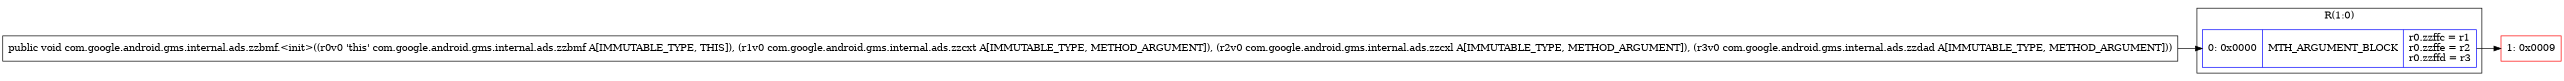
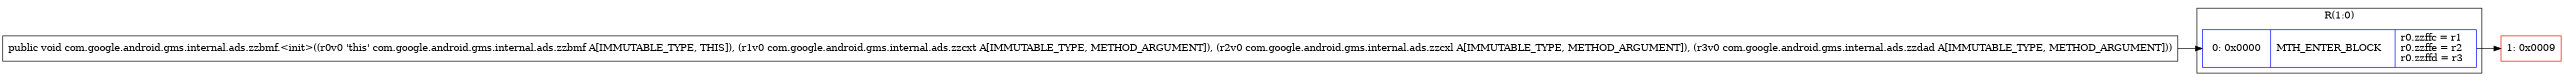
(2333, 48) -> (2329, 48)
